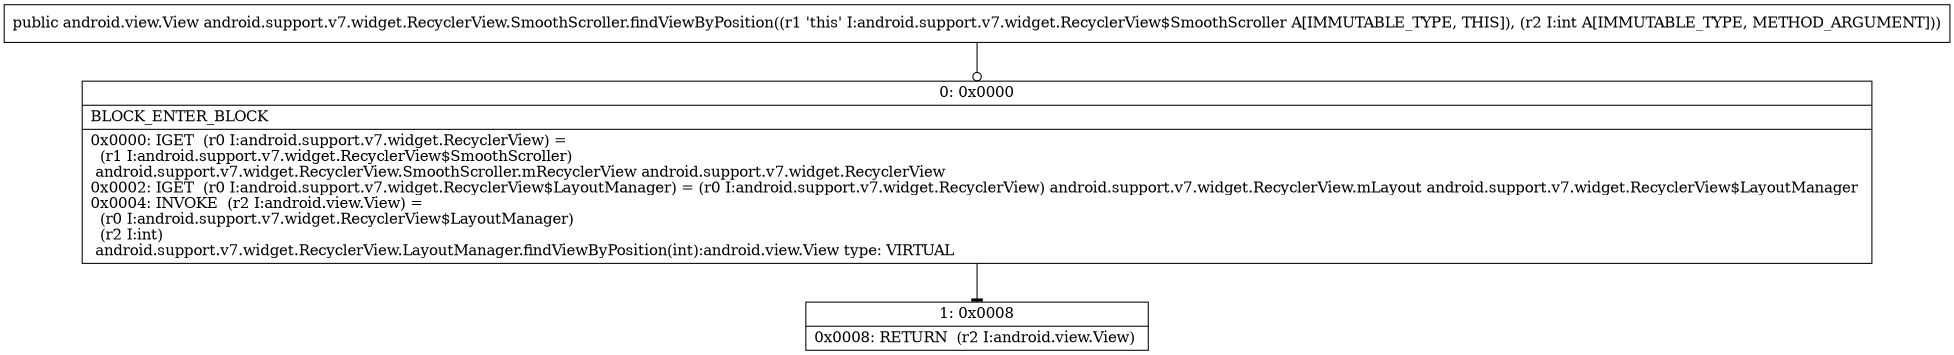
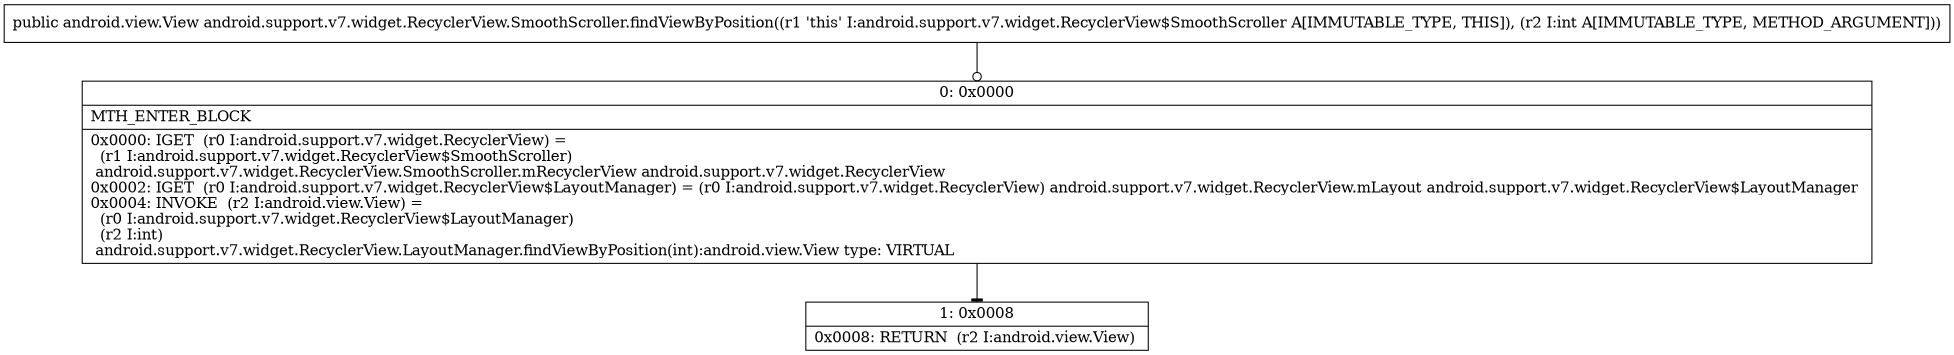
(180, 117) -> (171, 117)
